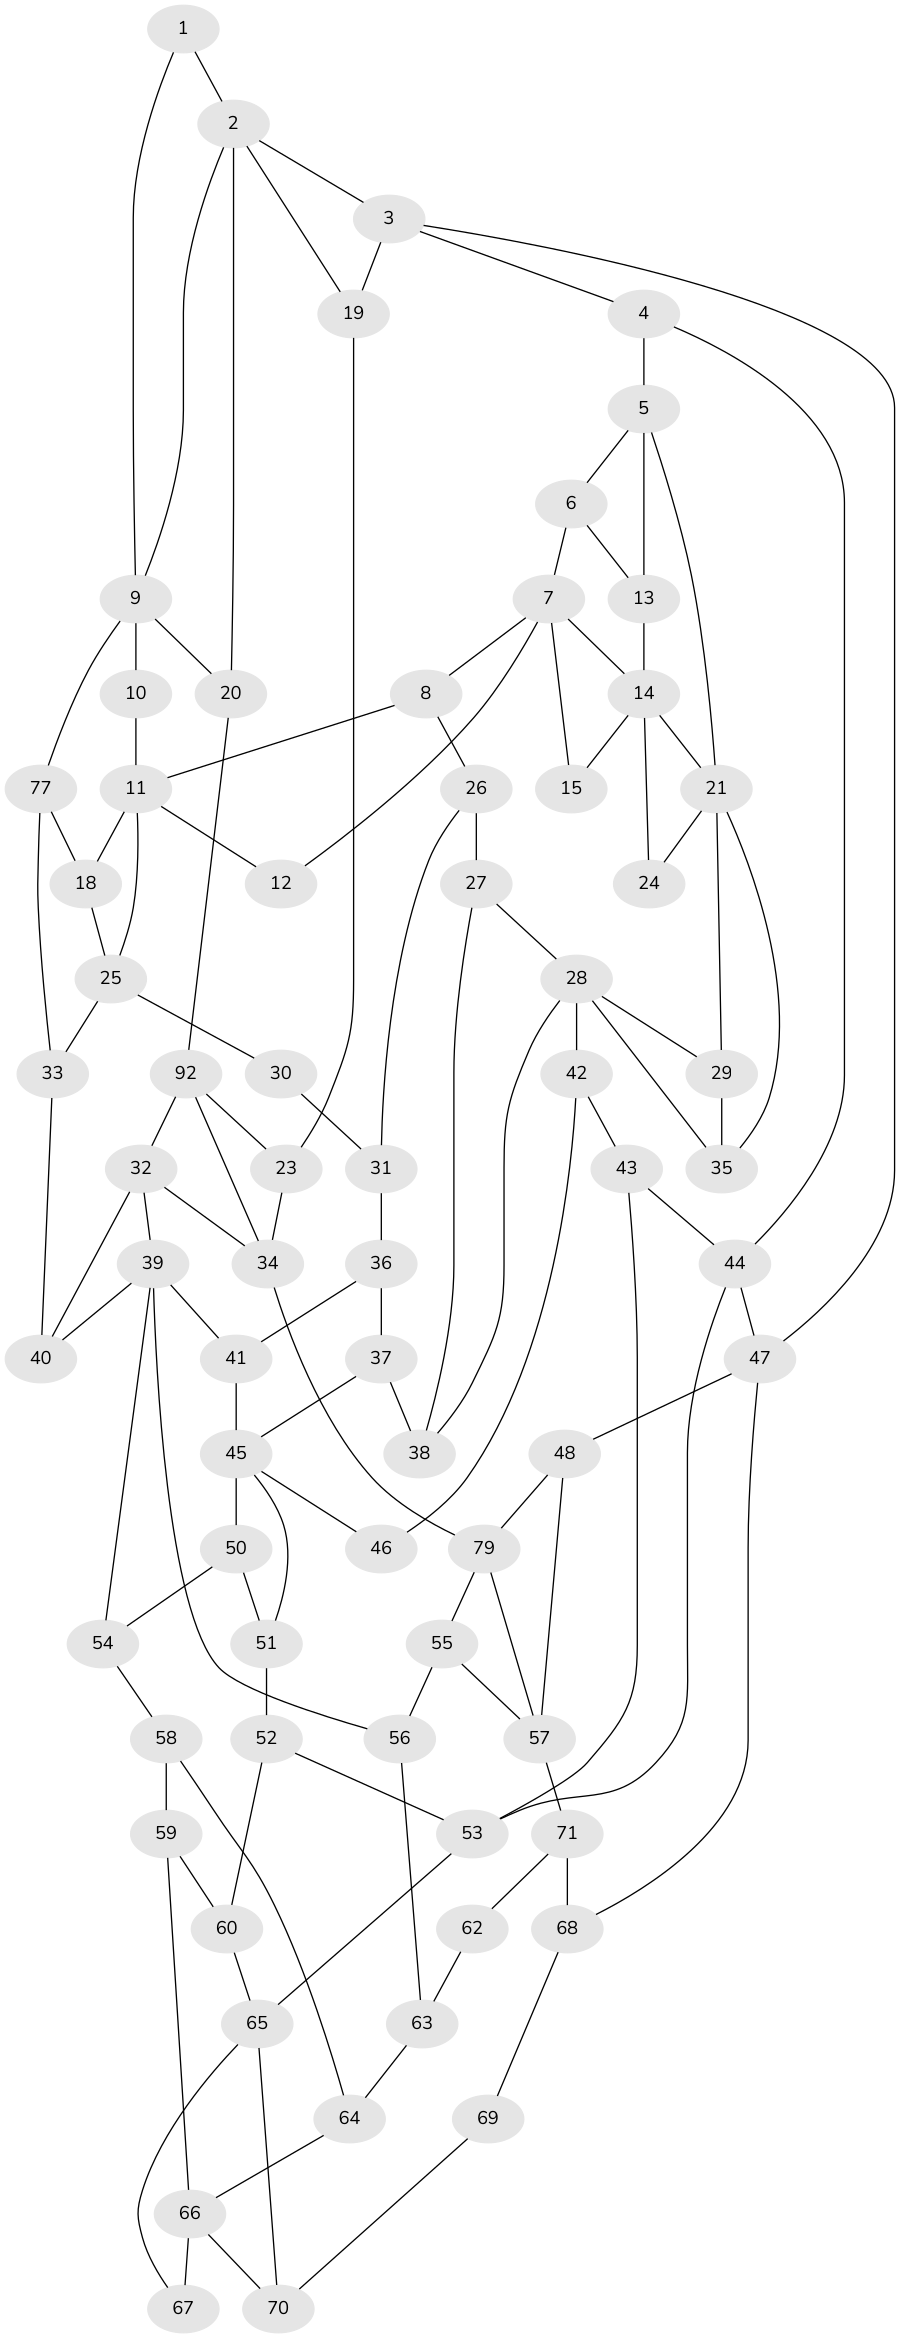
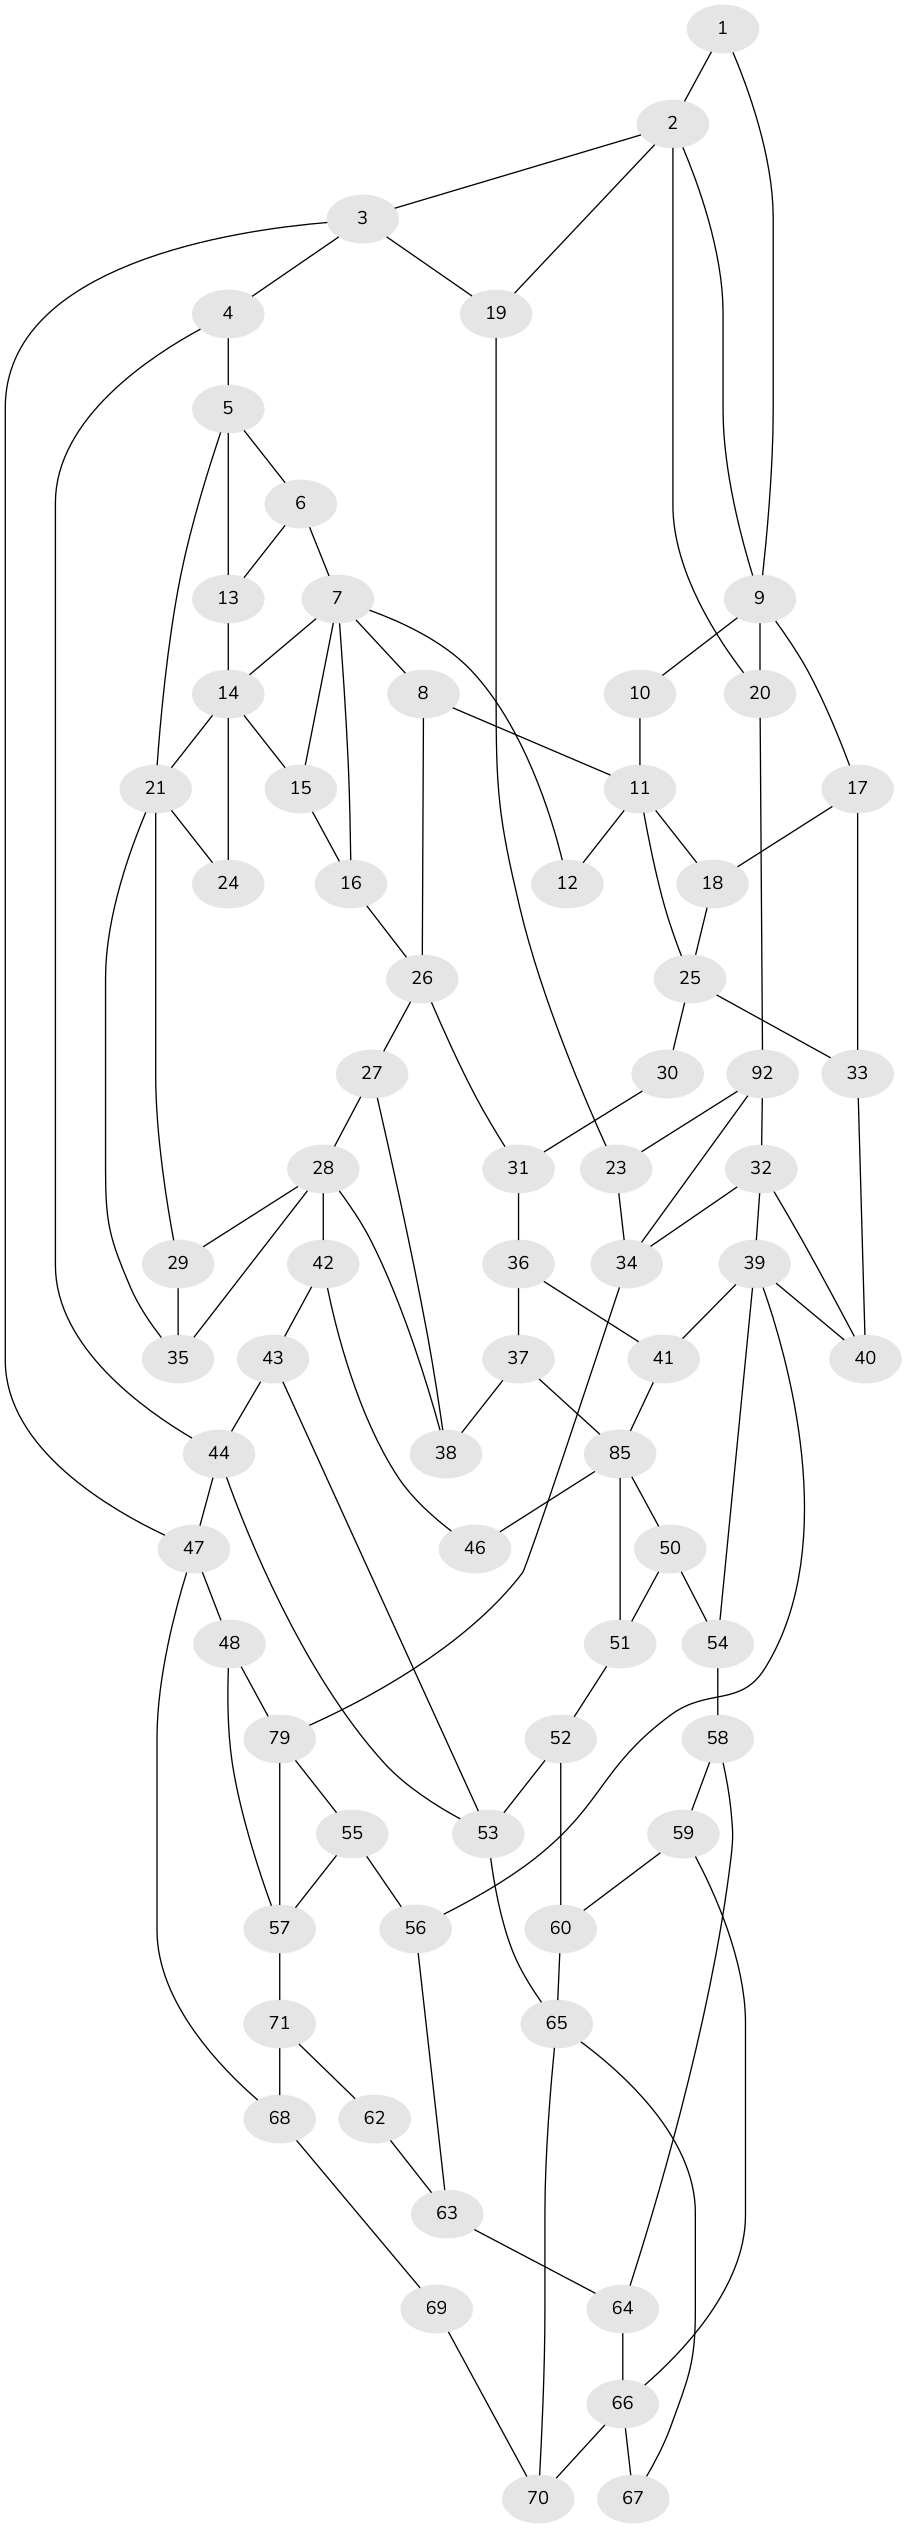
(41, 789) -> (858, 789)
none -> (351, 884)
(236, 1454) -> (620, 1454)
